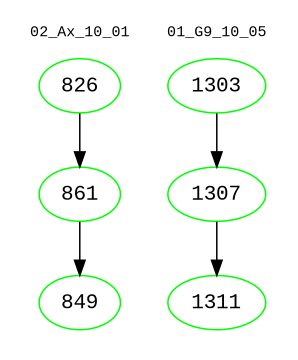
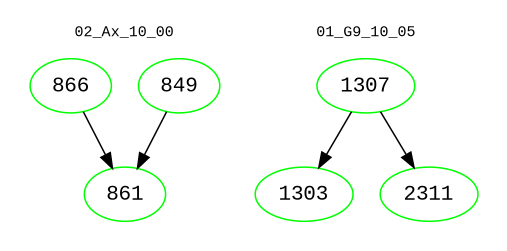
(81, 32) -> (125, 32)
(80, 86) -> (71, 86)
(217, 133) -> (339, 133)
(80, 241) -> (156, 133)
(217, 303) -> (429, 194)
